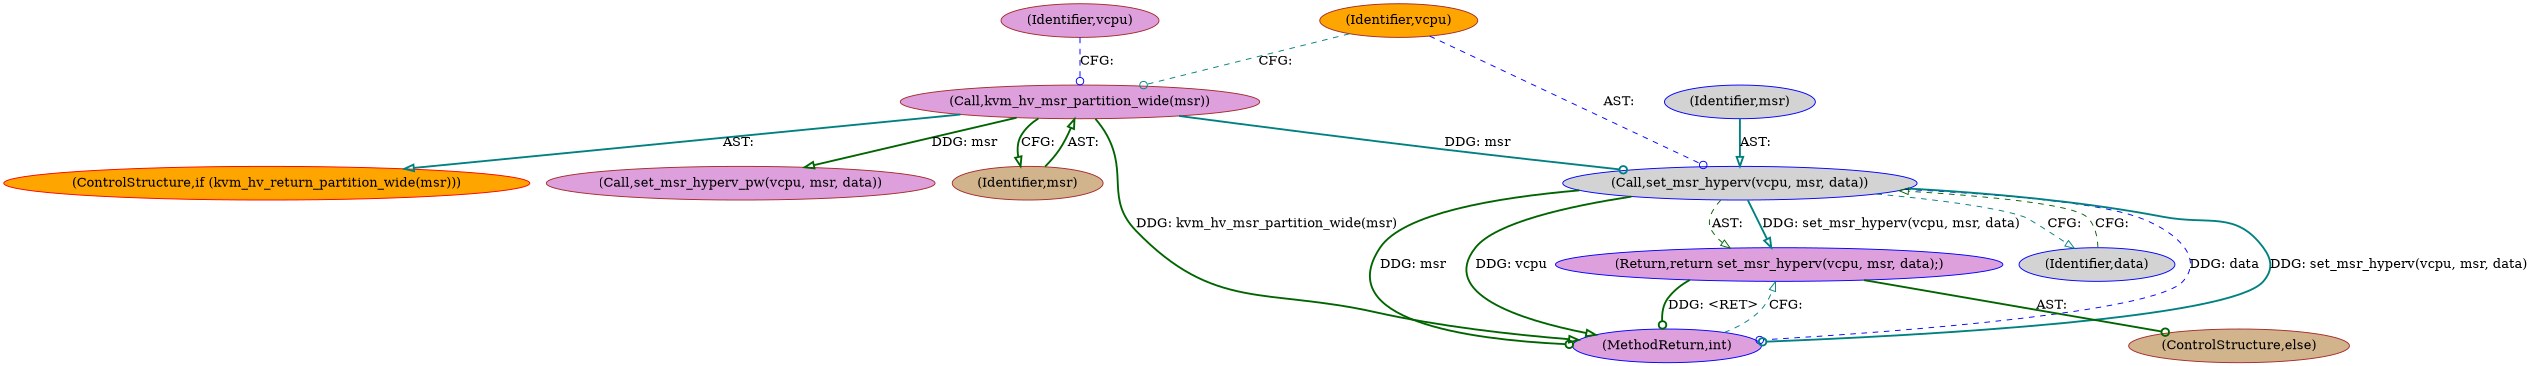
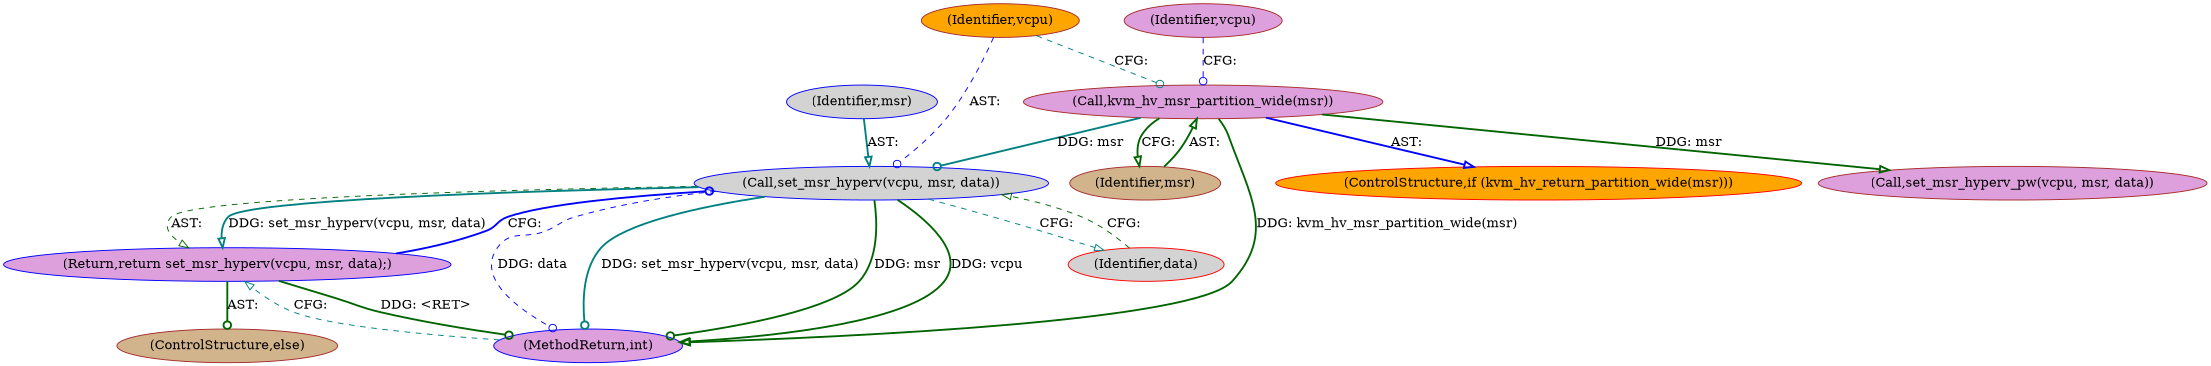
(687, 141) -> (1365, 141)
none -> (547, 208)
(2097, 265) -> (1146, 265)
